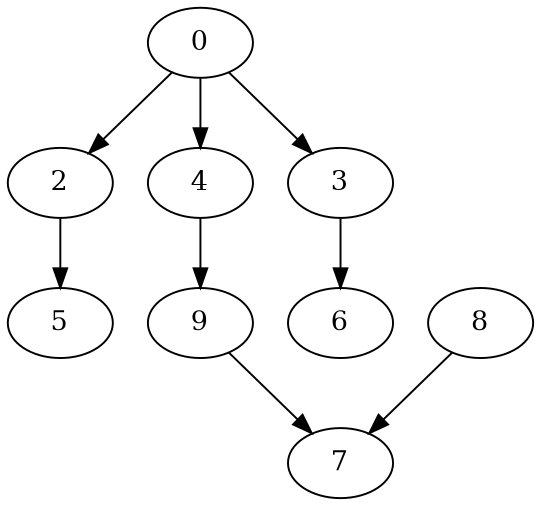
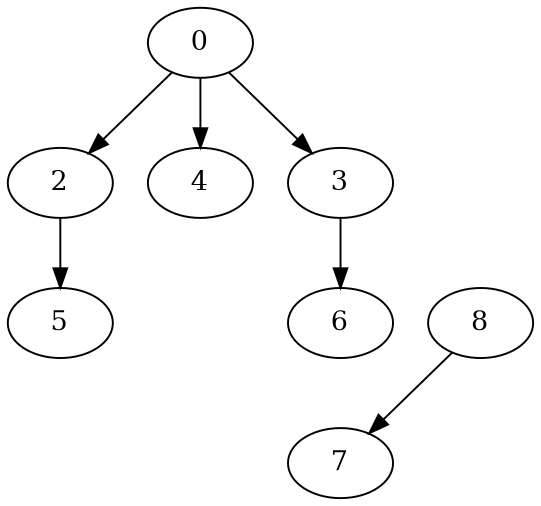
(200, 323) -> none
